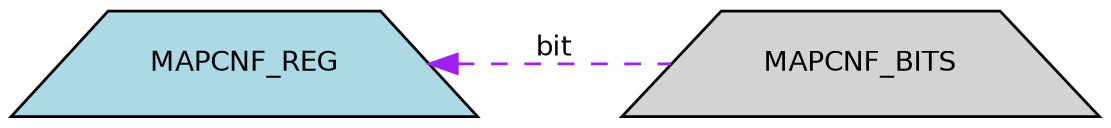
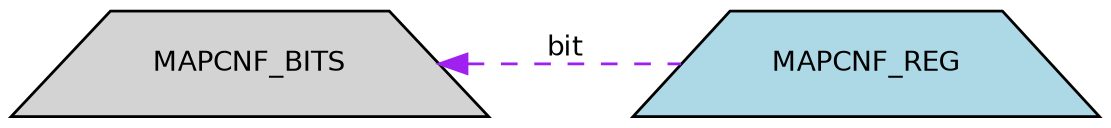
(564, 64) -> (574, 64)
